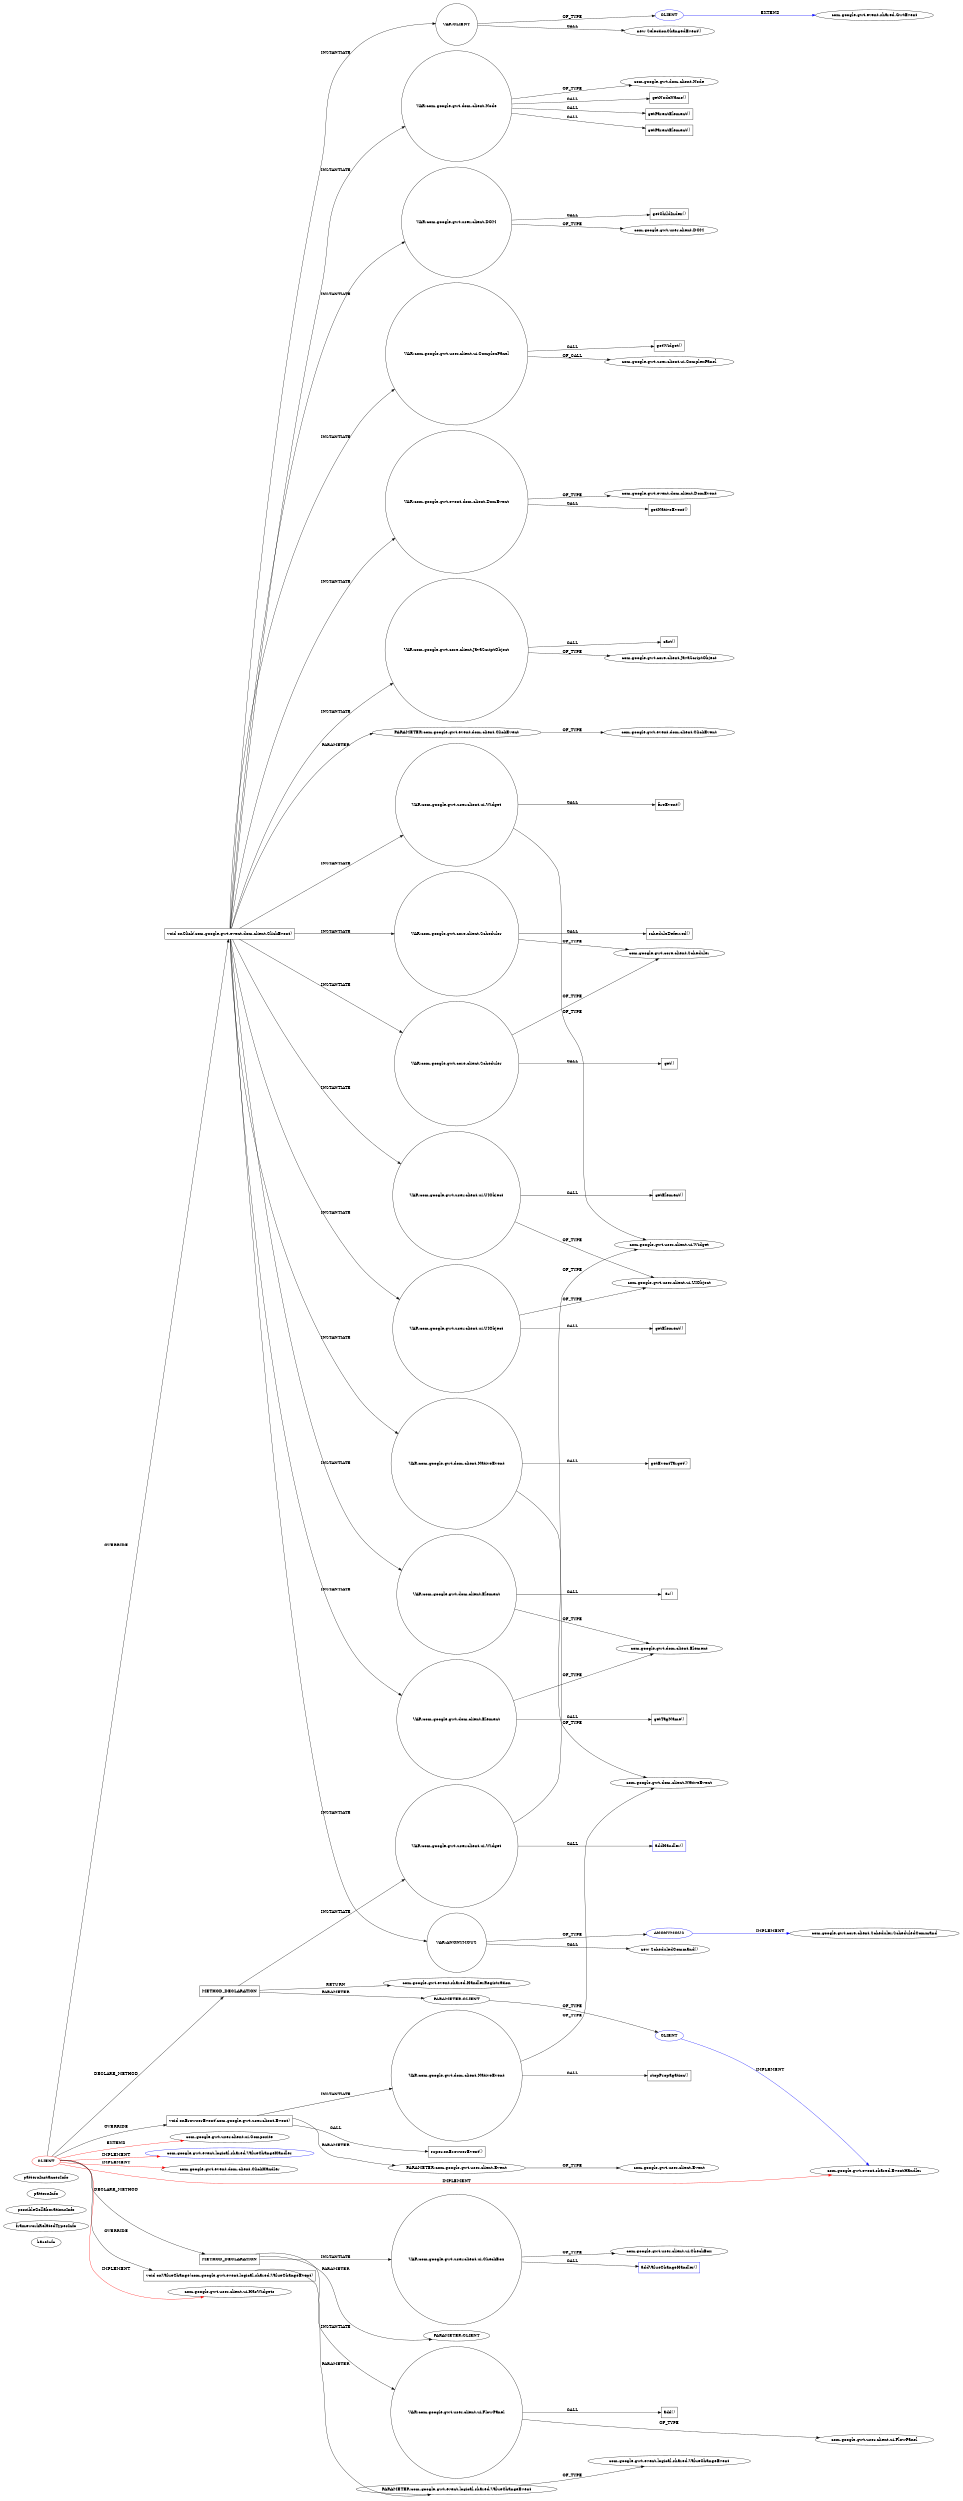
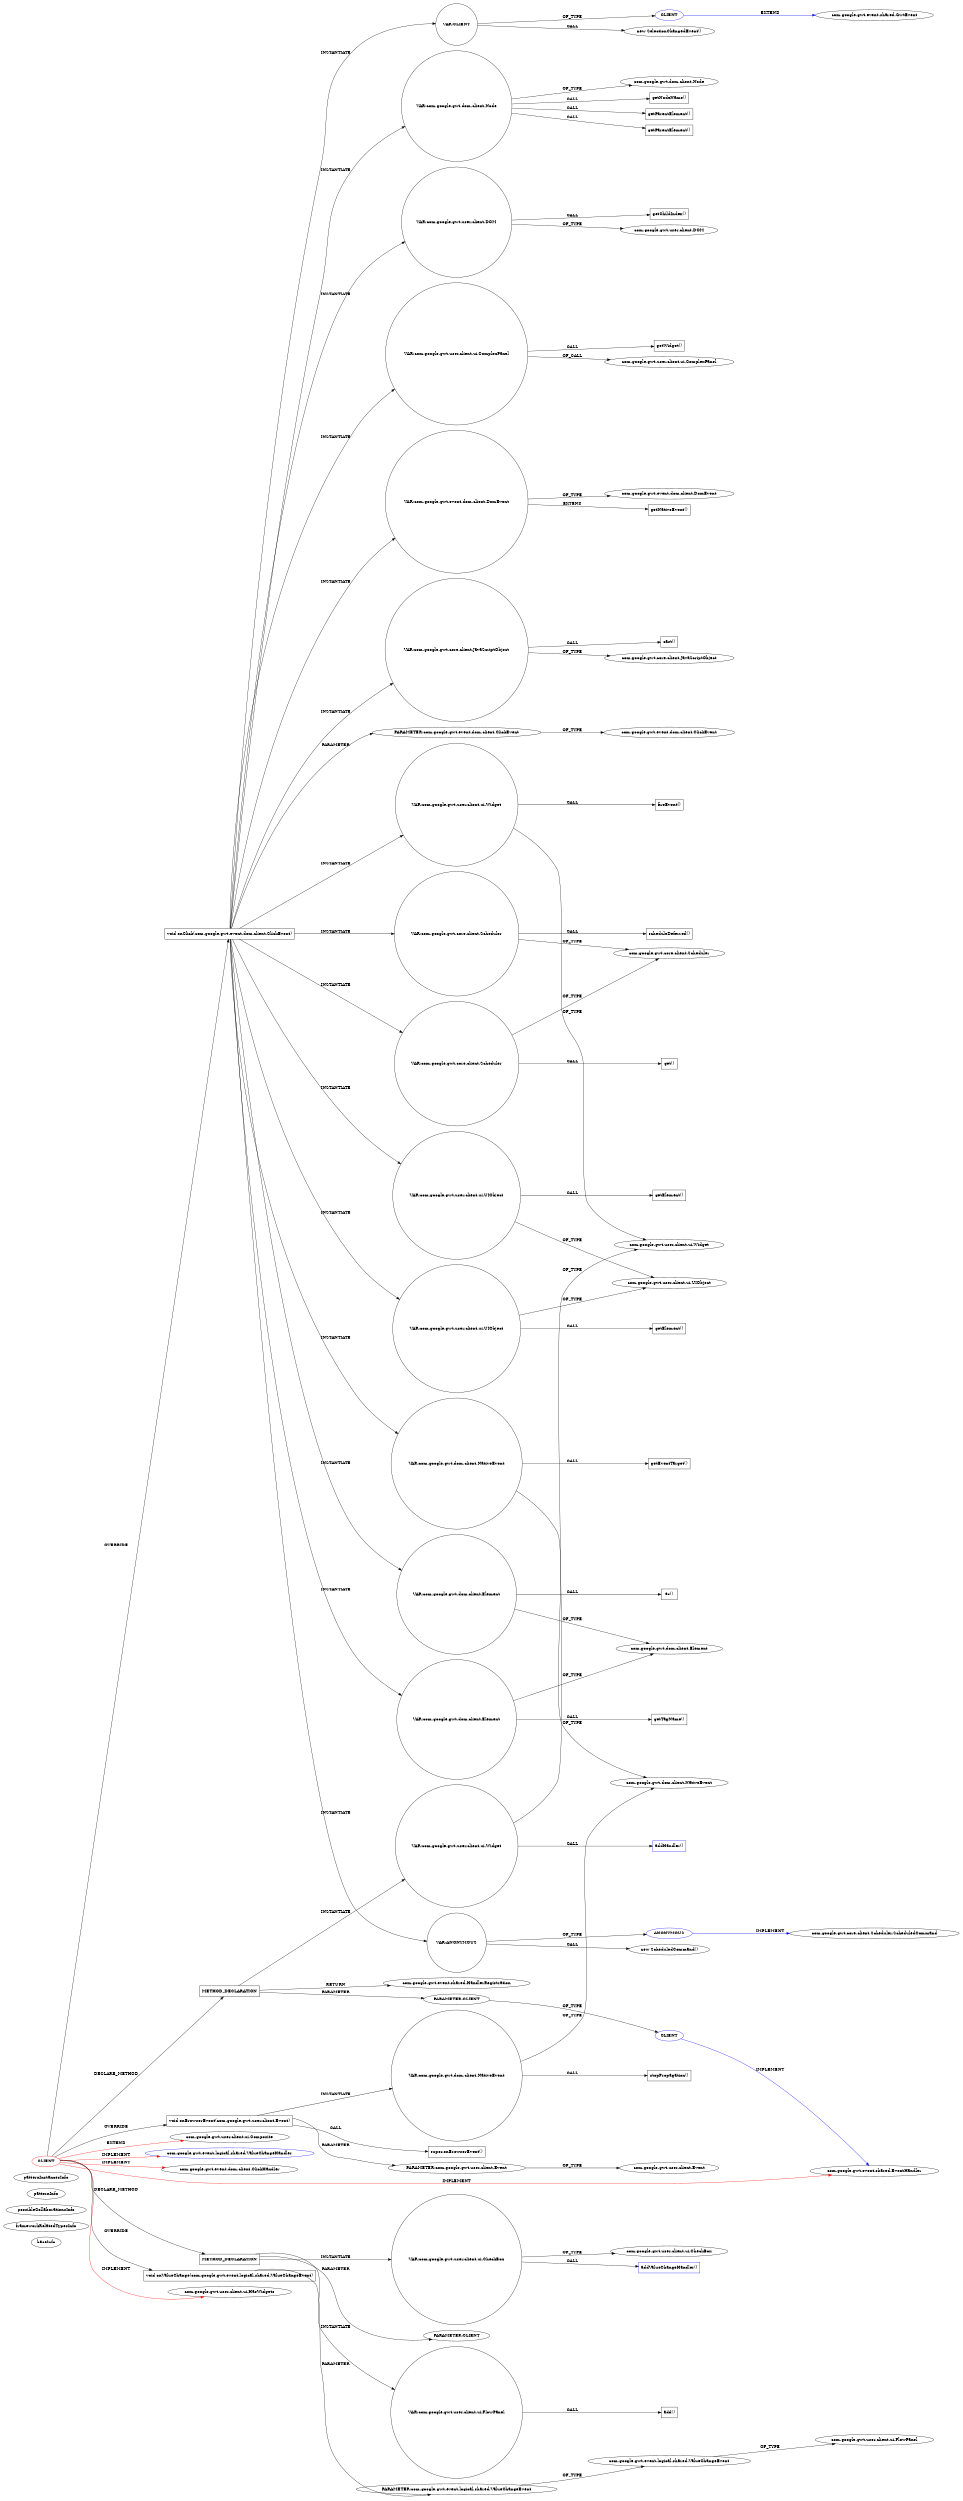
(572, 504) -> (572, 504)
(669, 2430) -> (773, 2450)
